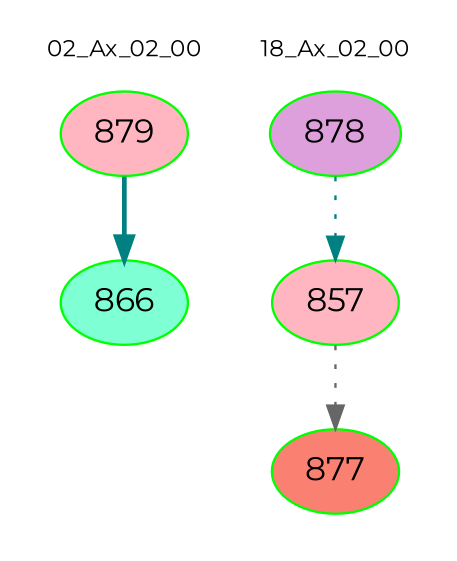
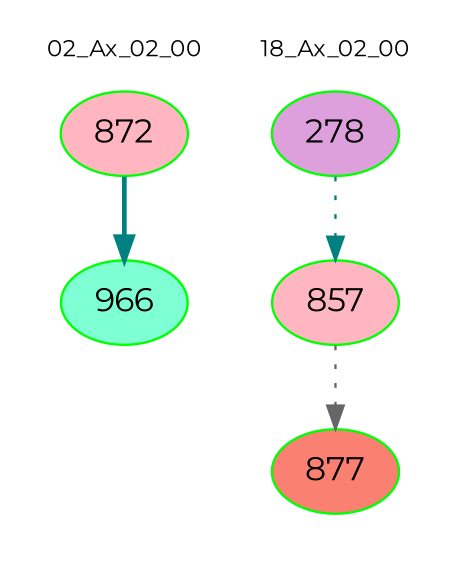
(124, 134) -> (124, 134)
(335, 134) -> (335, 134)
(124, 303) -> (124, 303)
